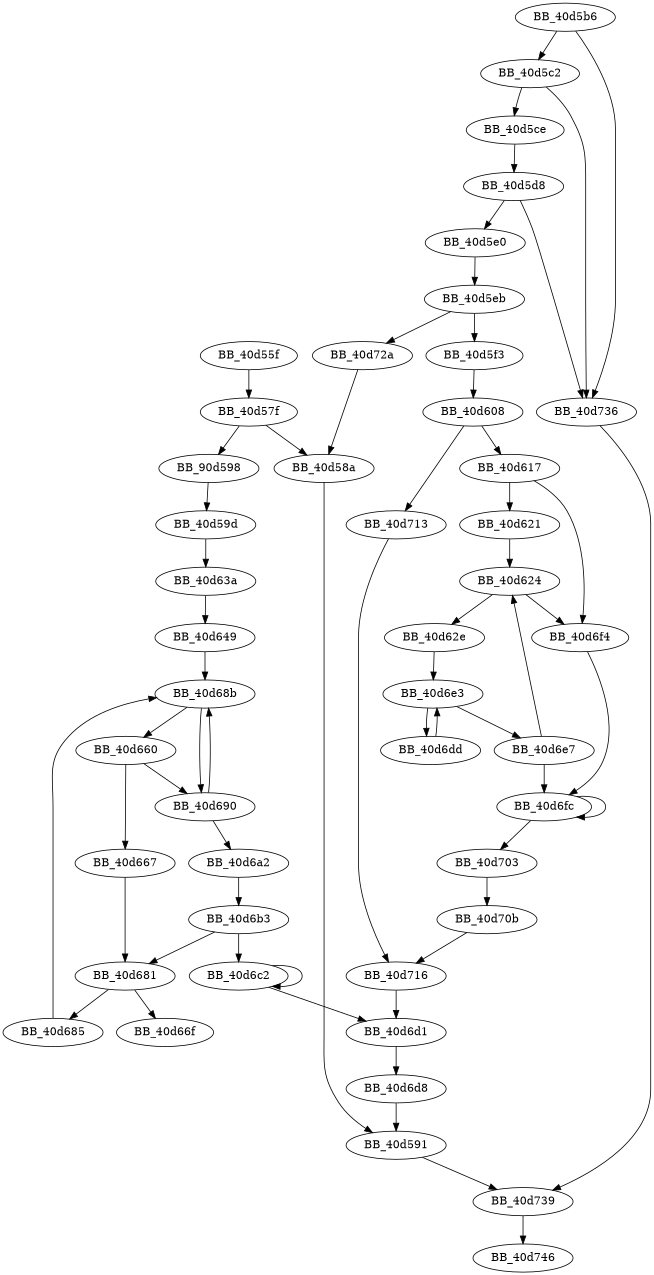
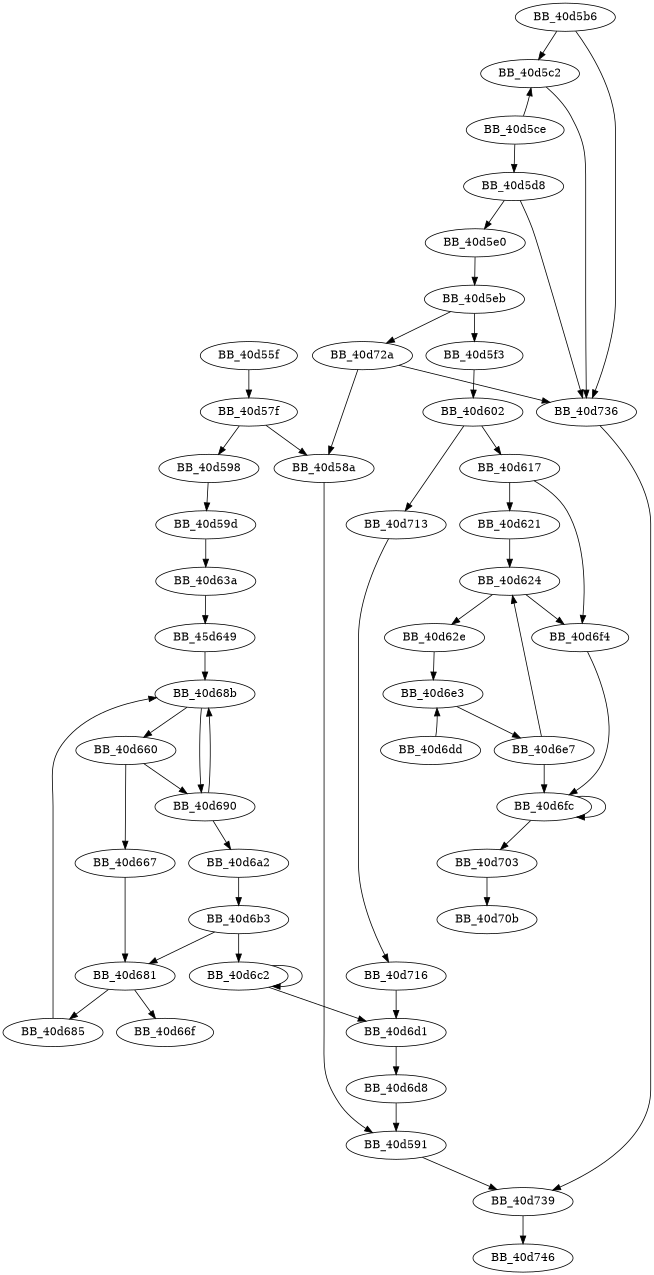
(519, 98) -> (527, 106)
none -> (467, 382)
(473, 412) -> (473, 412)
(209, 468) -> (209, 468)
(205, 638) -> (205, 638)
(427, 718) -> none
(445, 946) -> none
